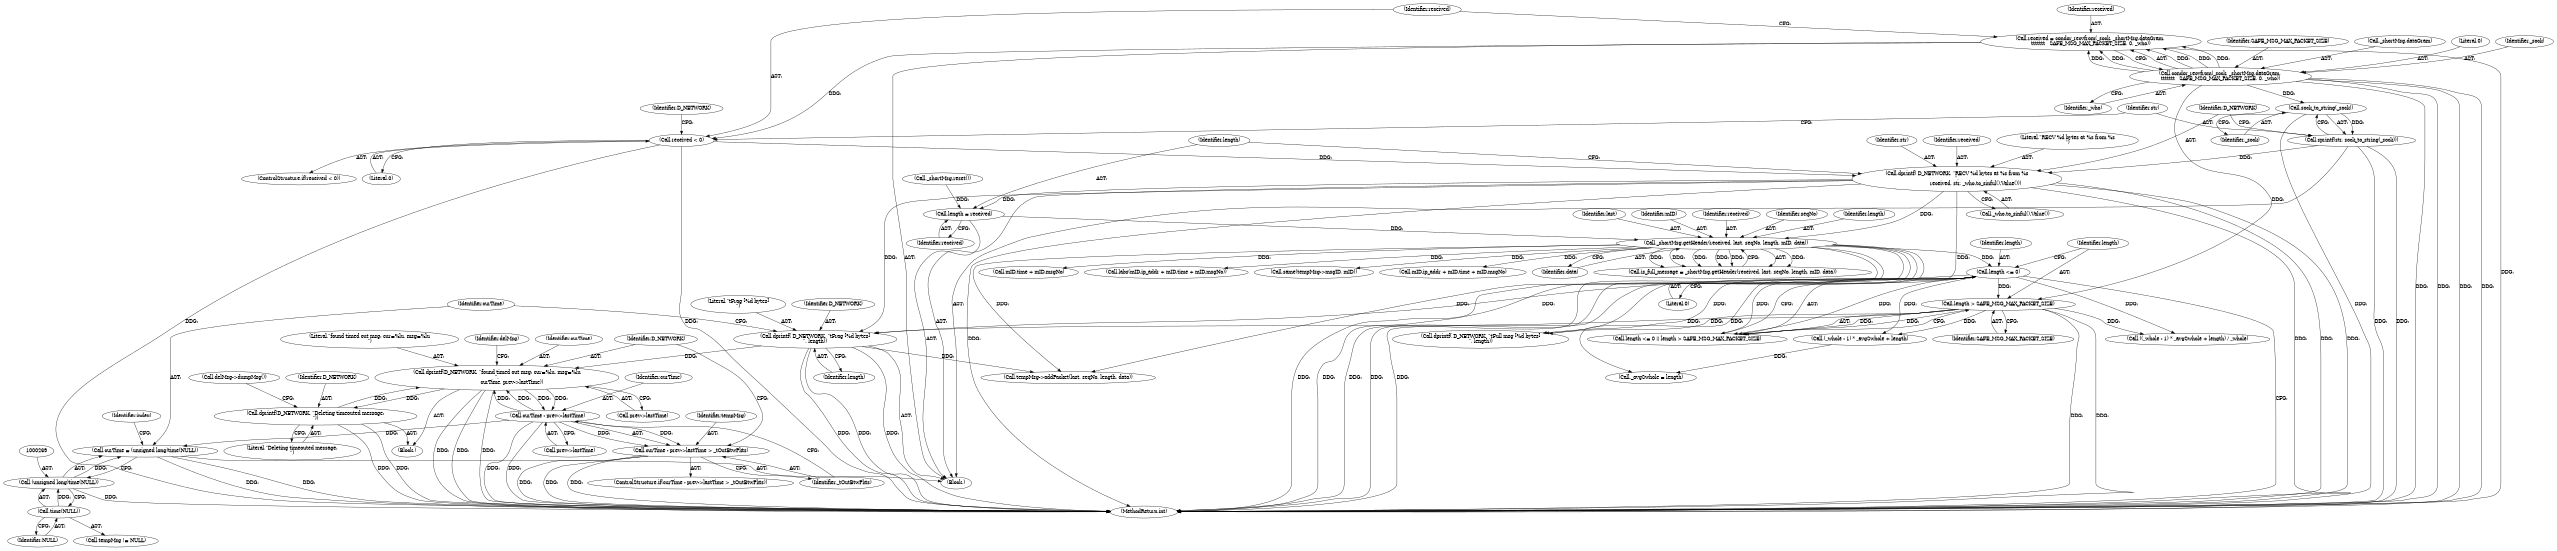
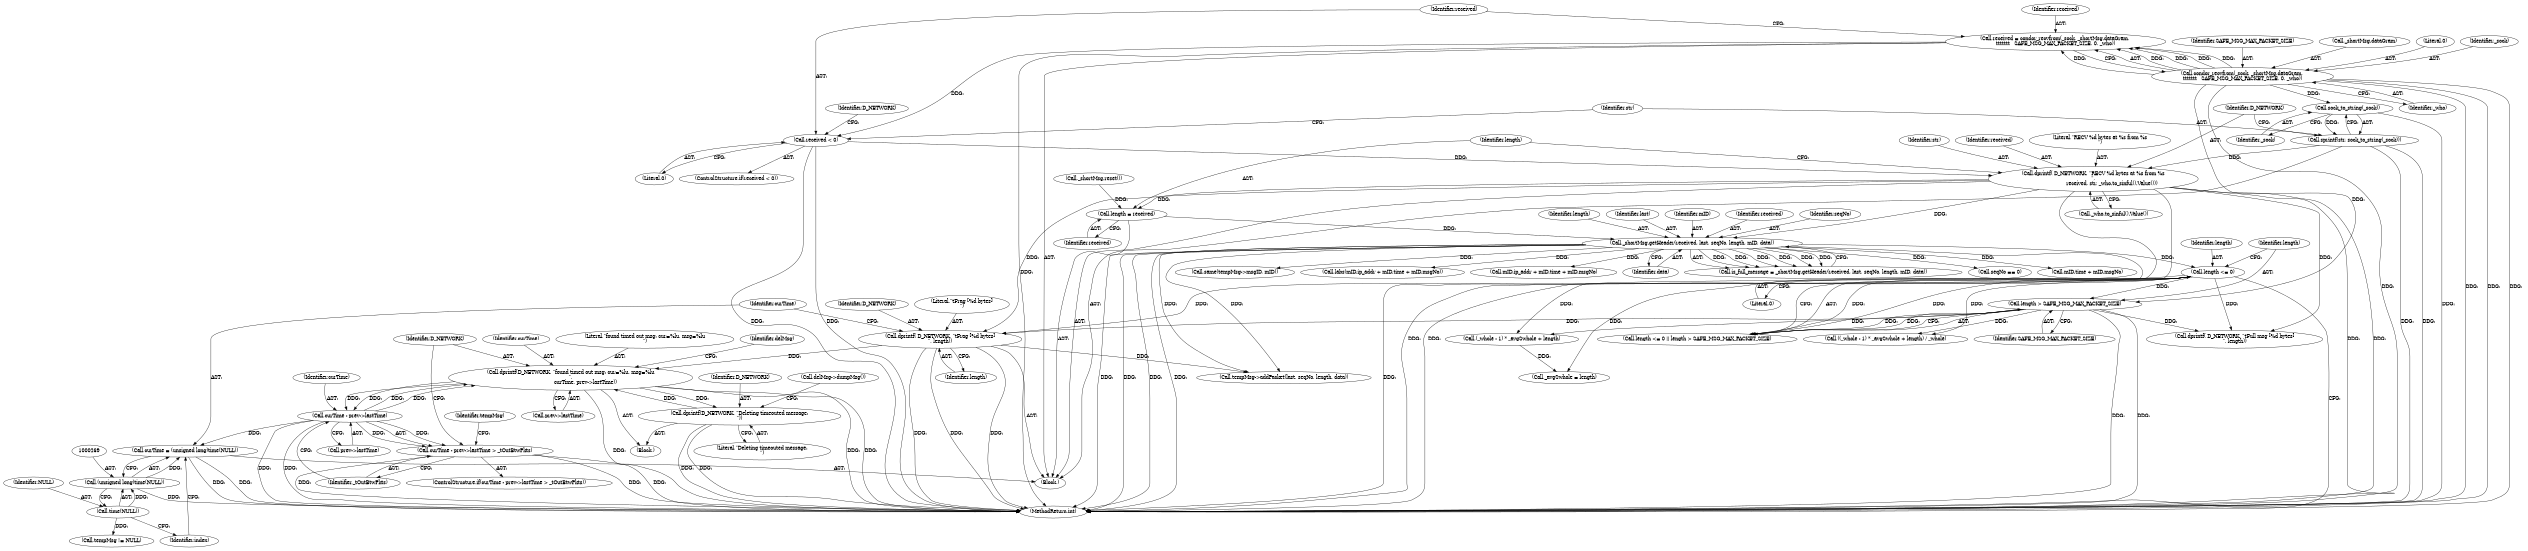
none -> (2000, 272)
(714, 434) -> (485, 434)
(38, 523) -> (152, 526)
(97, 527) -> (122, 527)
